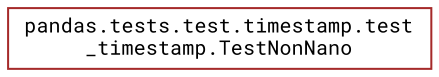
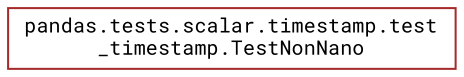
(220, 38) -> (232, 38)
